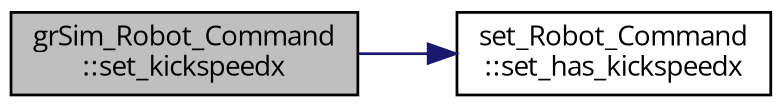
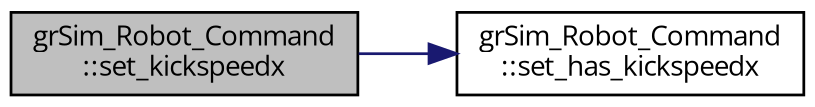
(614, 54) -> (630, 54)
